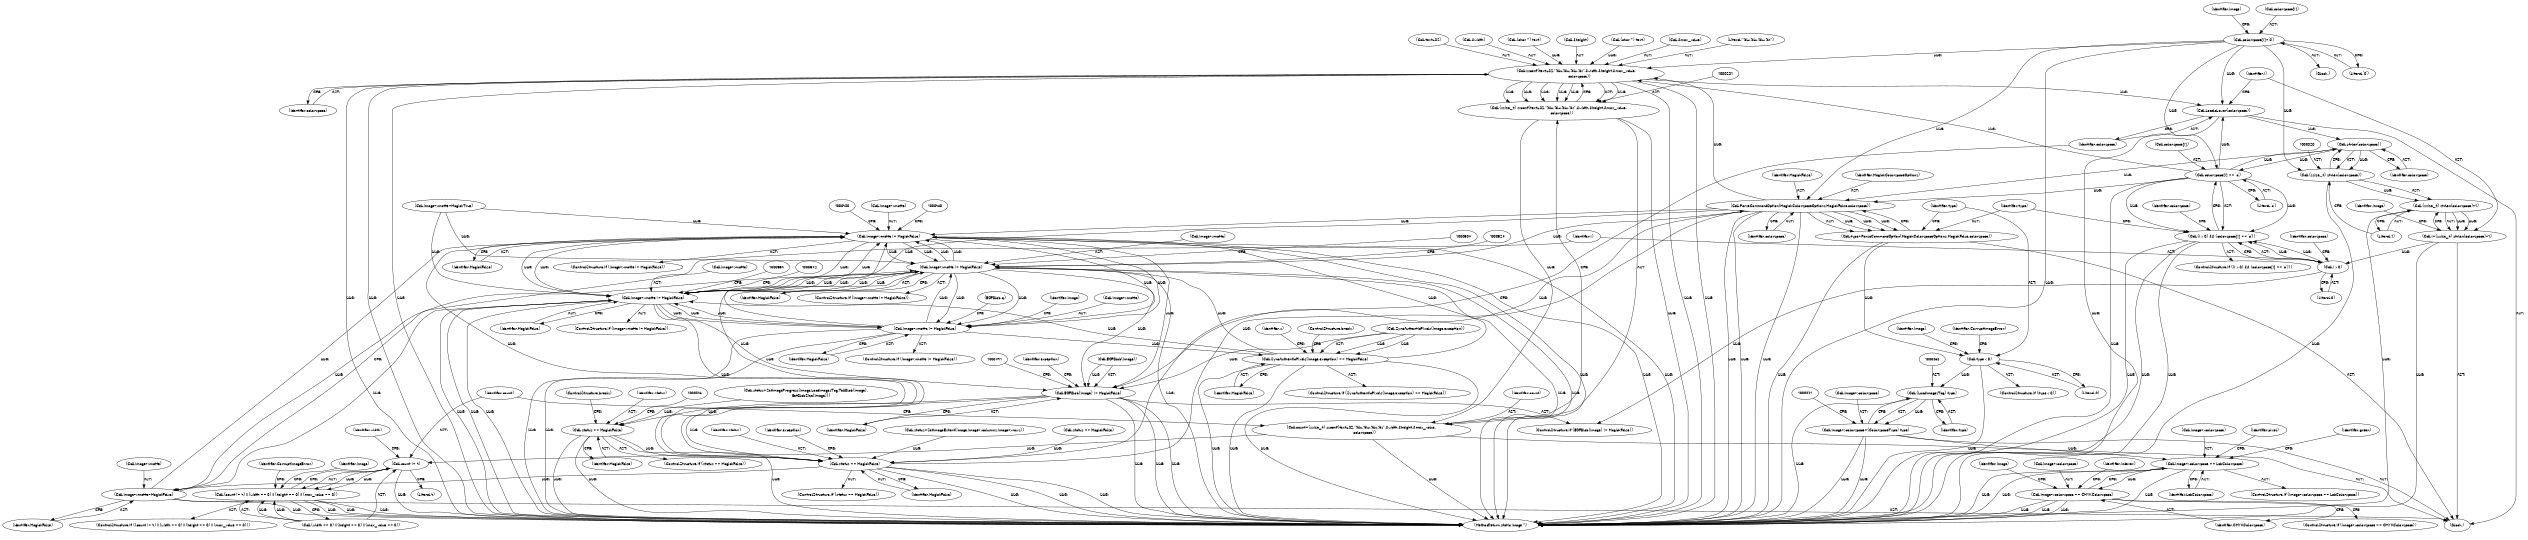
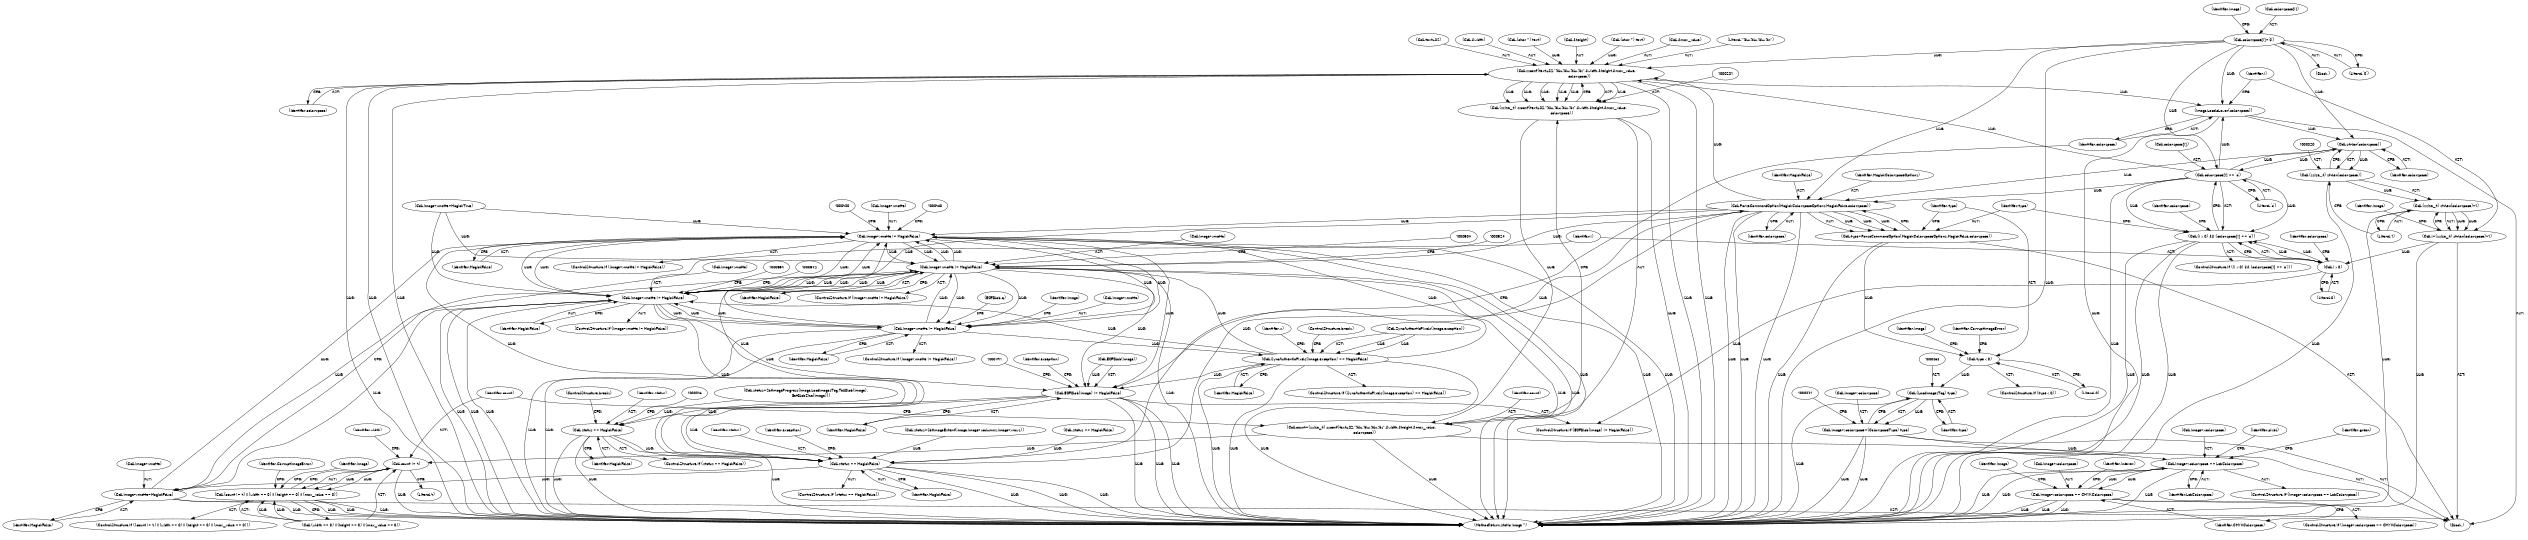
(2284, 107) -> (2312, 89)
(2224, 111) -> (2224, 111)
(1253, 349) -> (1194, 378)
(2113, 479) -> (2113, 479)
(1852, 508) -> none
(2357, 510) -> (2357, 510)
